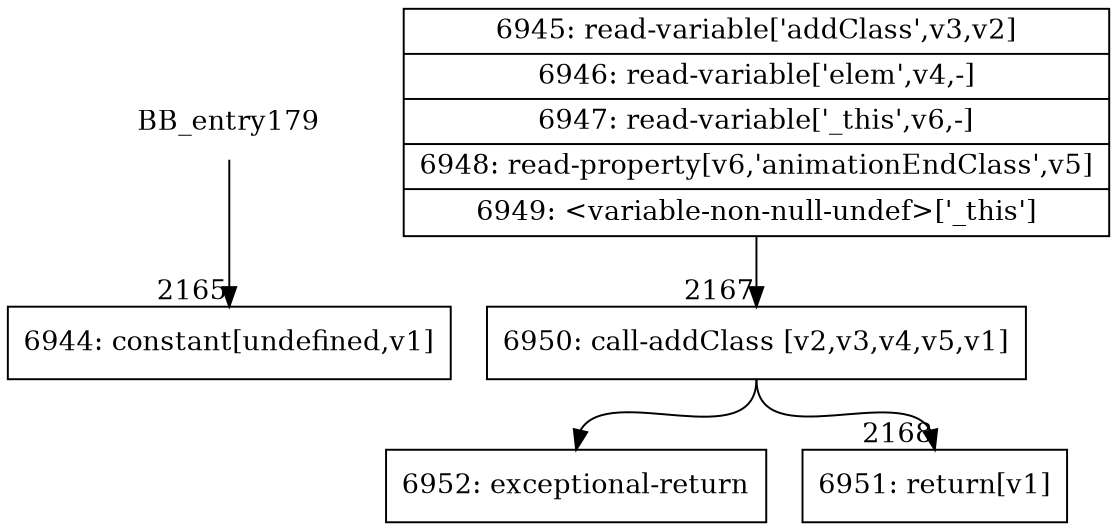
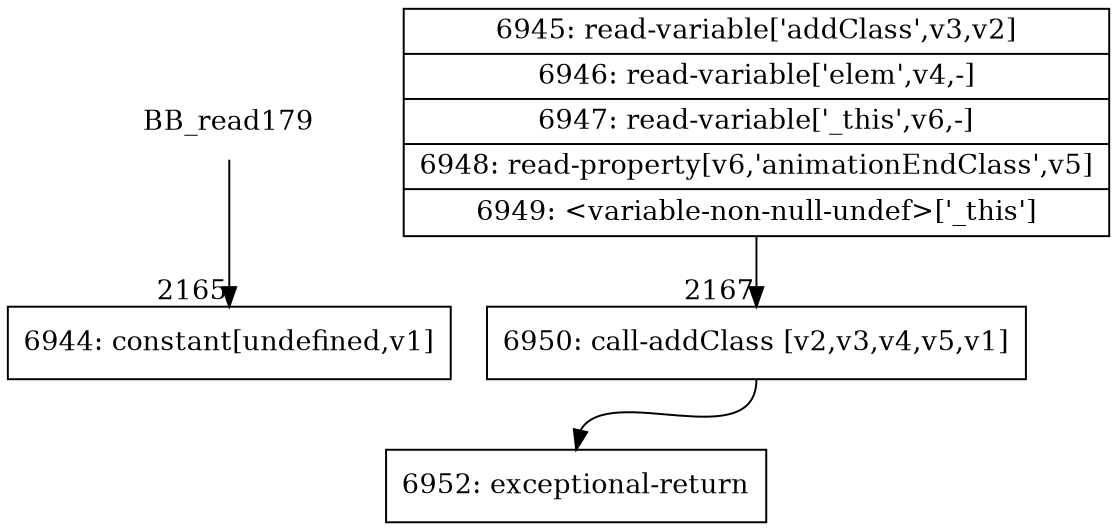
(229, 122) -> (229, 122)
(935, 486) -> none
